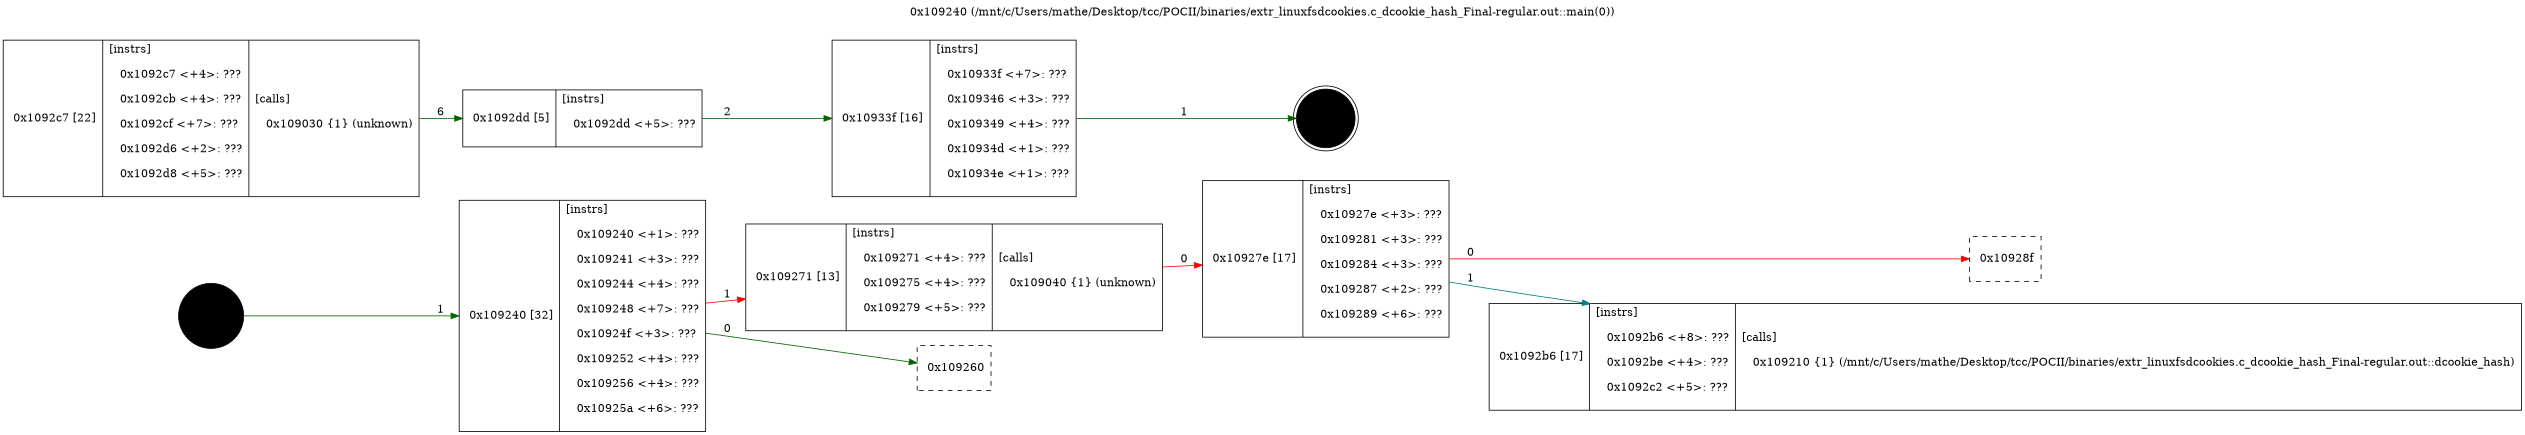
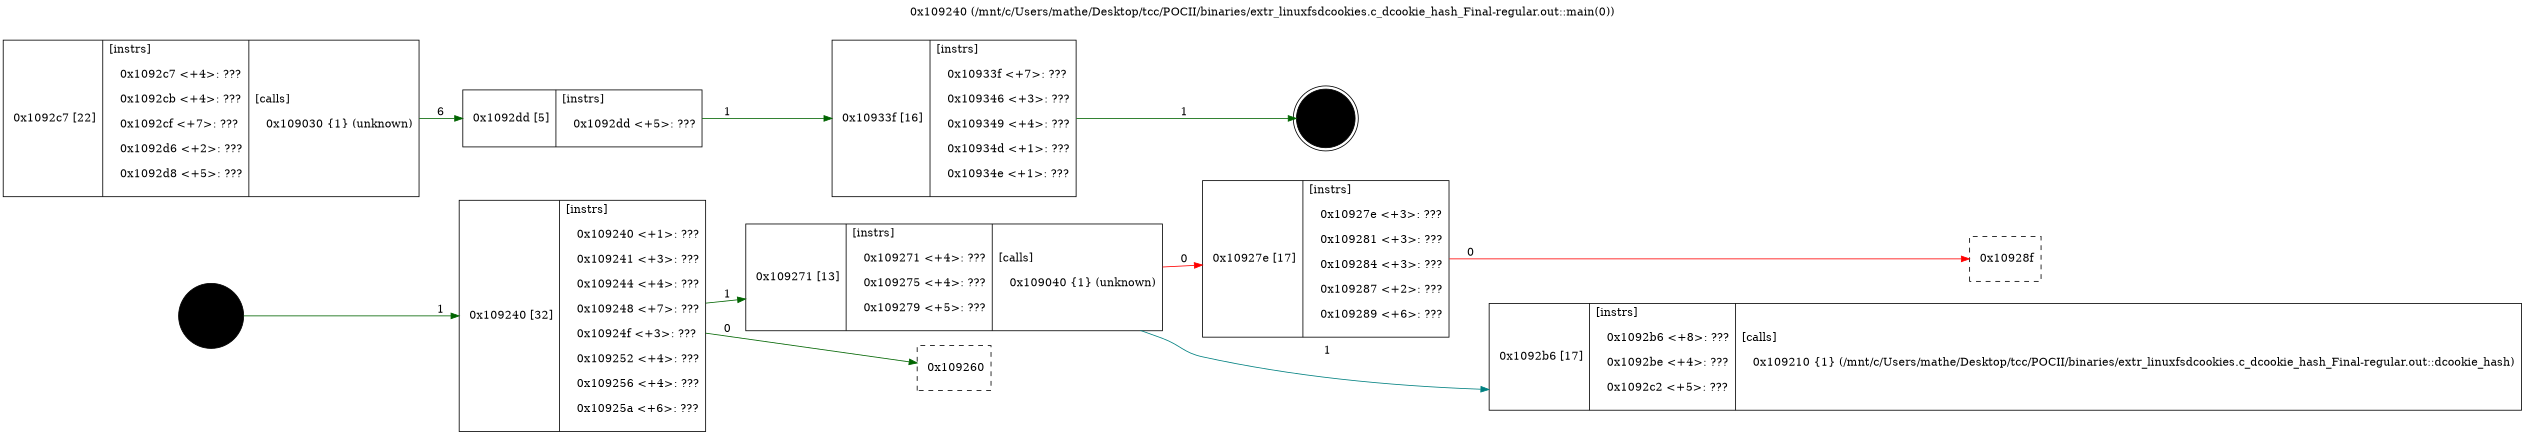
(726, 112) -> (726, 112)
(1516, 293) -> (1307, 375)
(722, 301) -> (722, 301)
